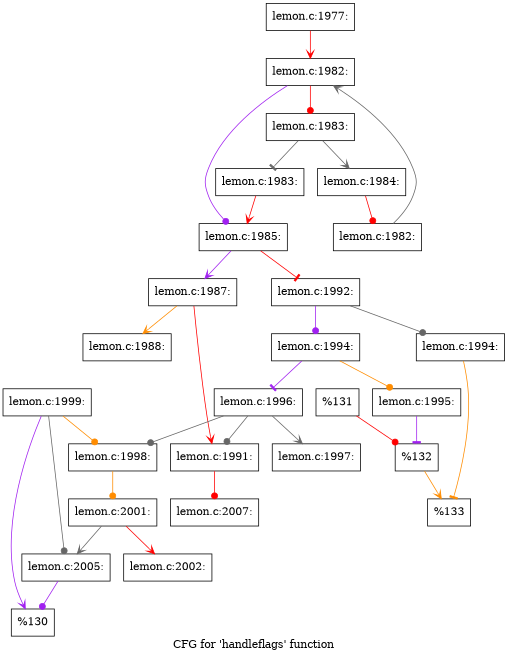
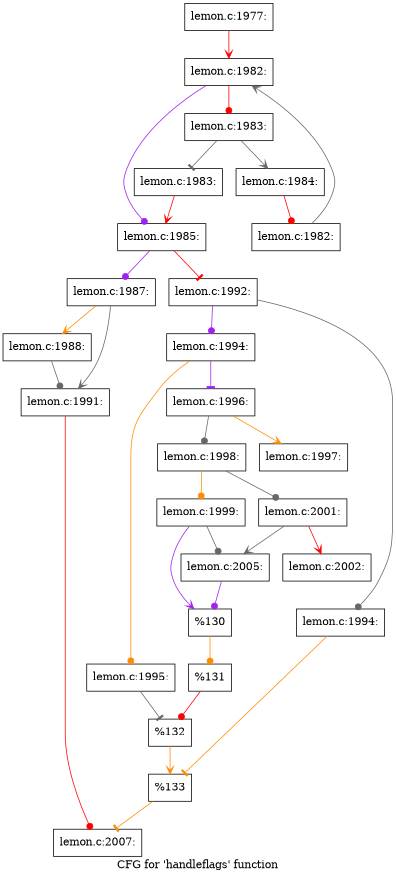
(221, 262) -> (139, 263)
(201, 371) -> (103, 347)
(285, 427) -> (254, 428)
(78, 428) -> (201, 482)
(238, 428) -> (55, 372)
(417, 428) -> (149, 704)
(113, 482) -> (250, 483)
none -> (210, 647)
none -> (135, 814)
